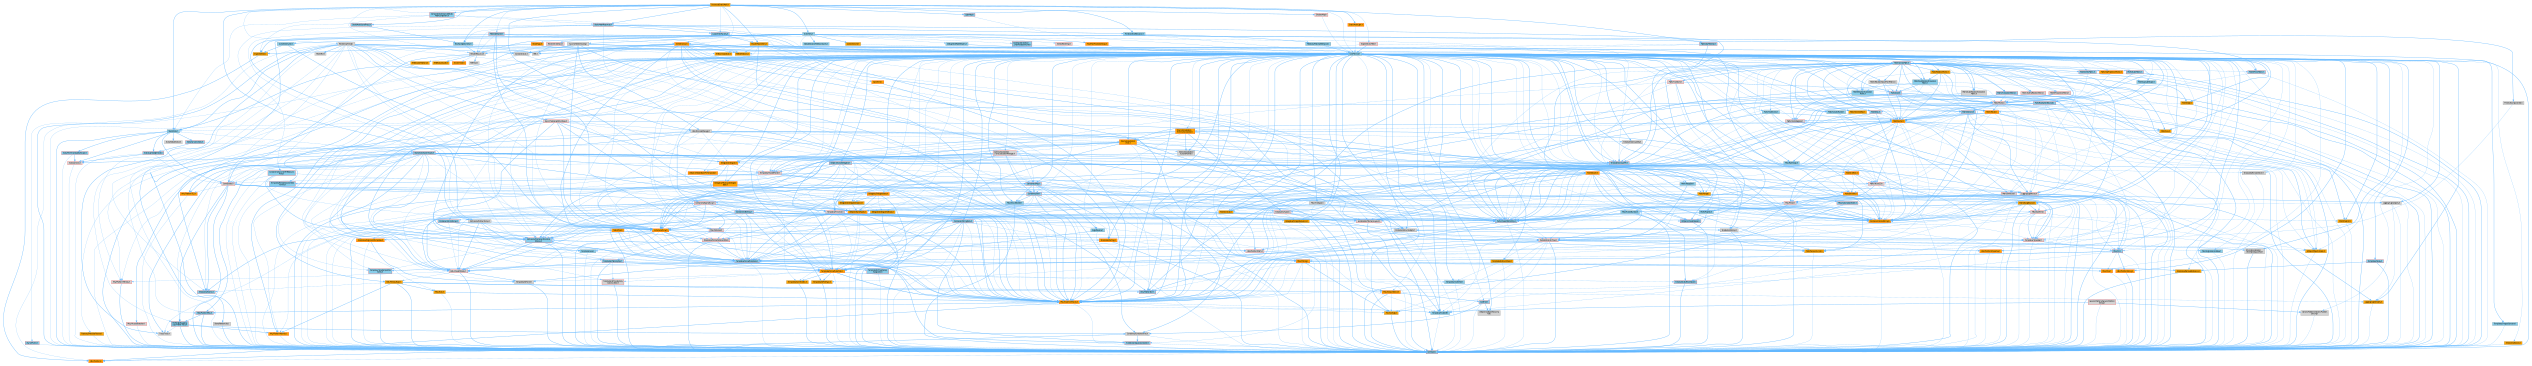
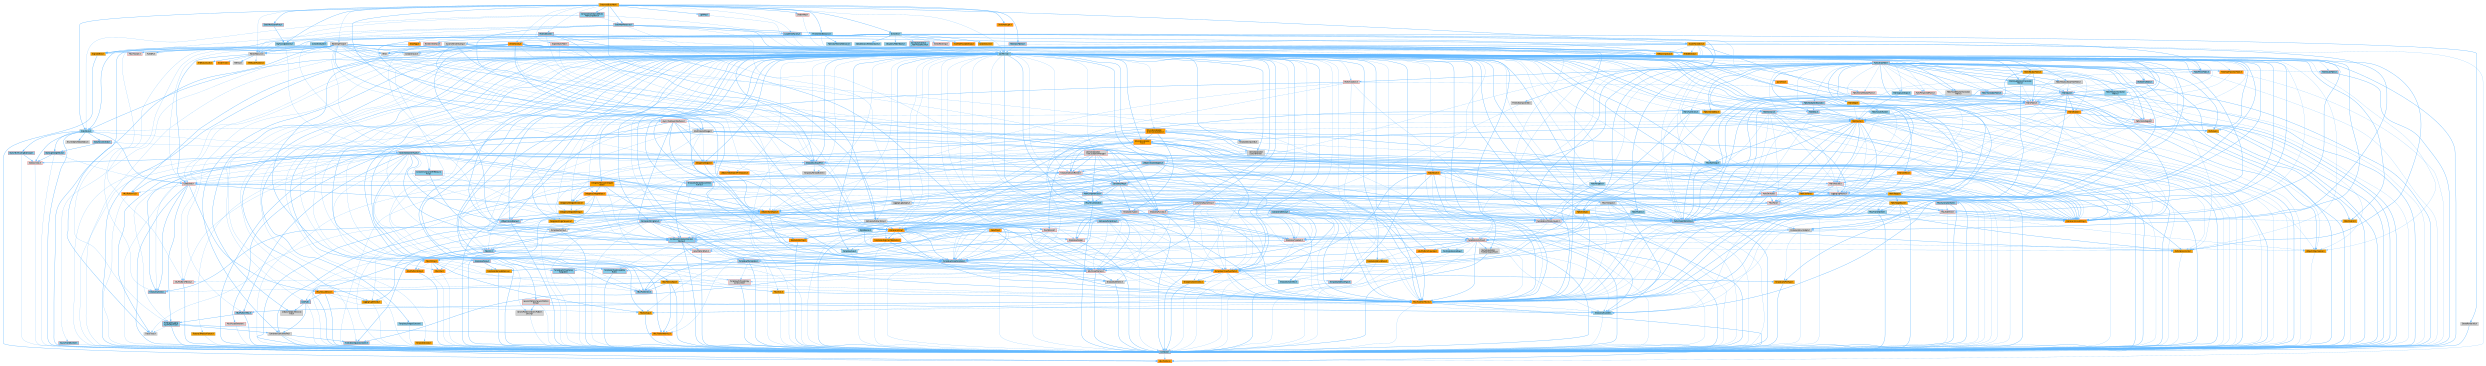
none -> (135, 54)
none -> (568, 82)
(2092, 94) -> (1965, 99)
(173, 142) -> (78, 142)
(1034, 194) -> (1092, 194)
(716, 240) -> (1076, 240)
(32, 343) -> (69, 343)
